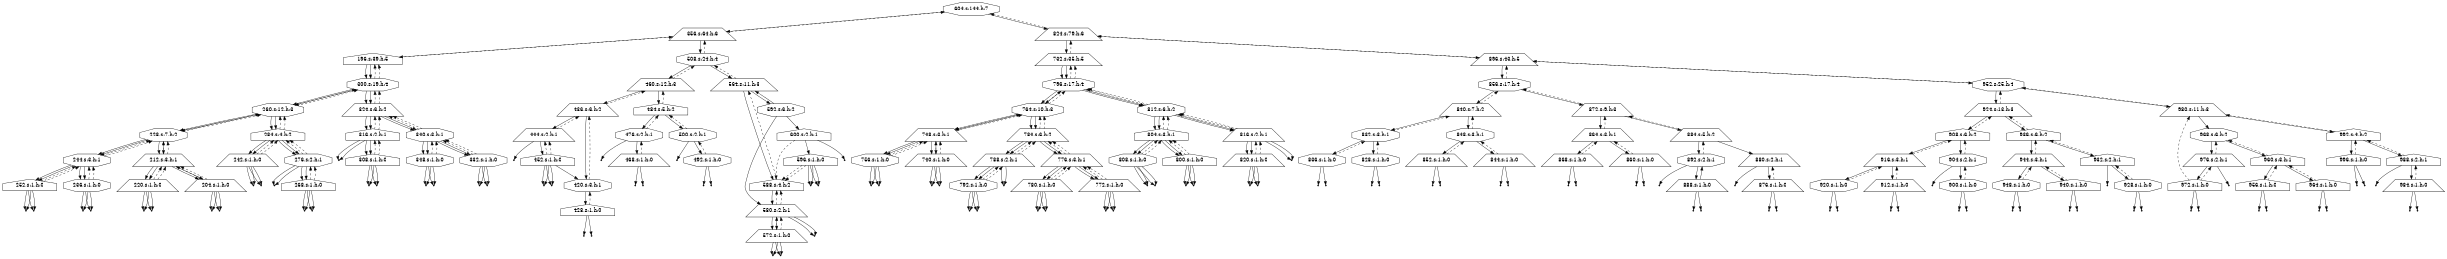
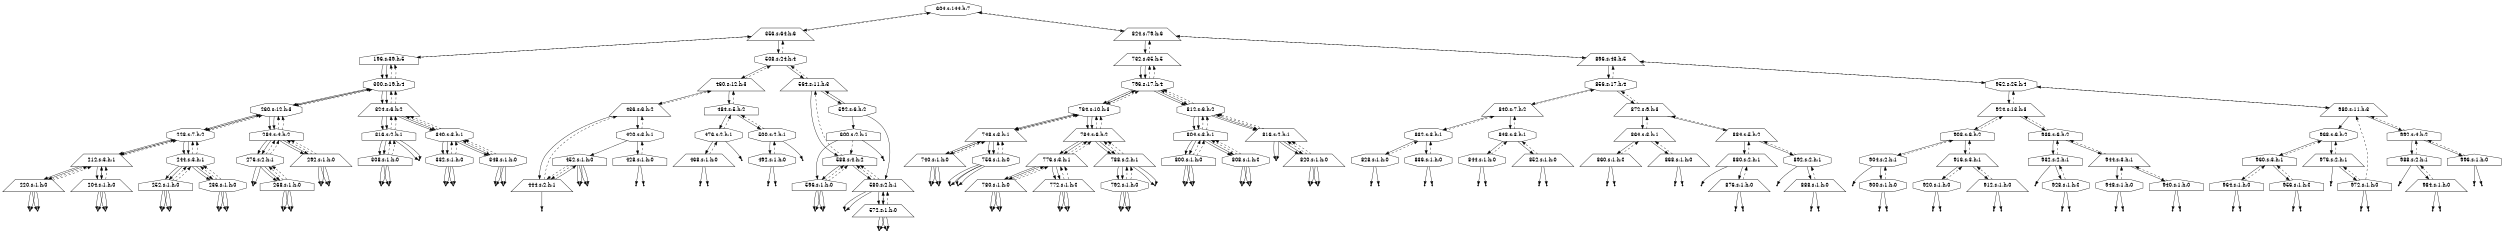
none -> (1749, 149)
(247, 160) -> (321, 160)
(1504, 160) -> (1482, 160)
(565, 171) -> (610, 147)
none -> (832, 171)
(1701, 175) -> (1814, 175)
